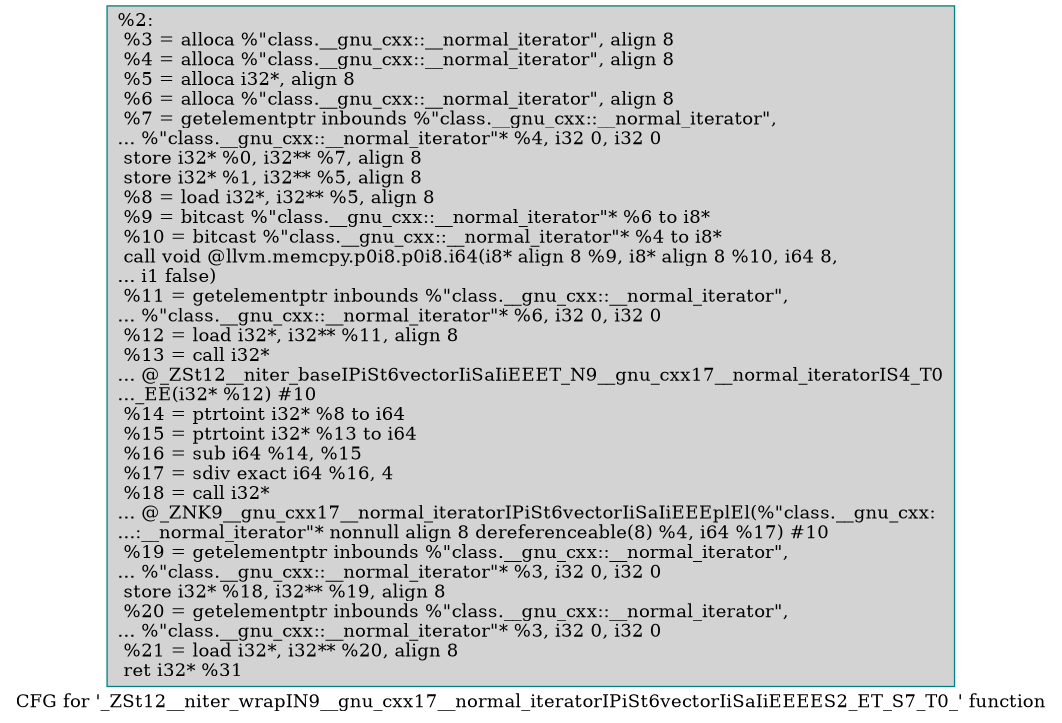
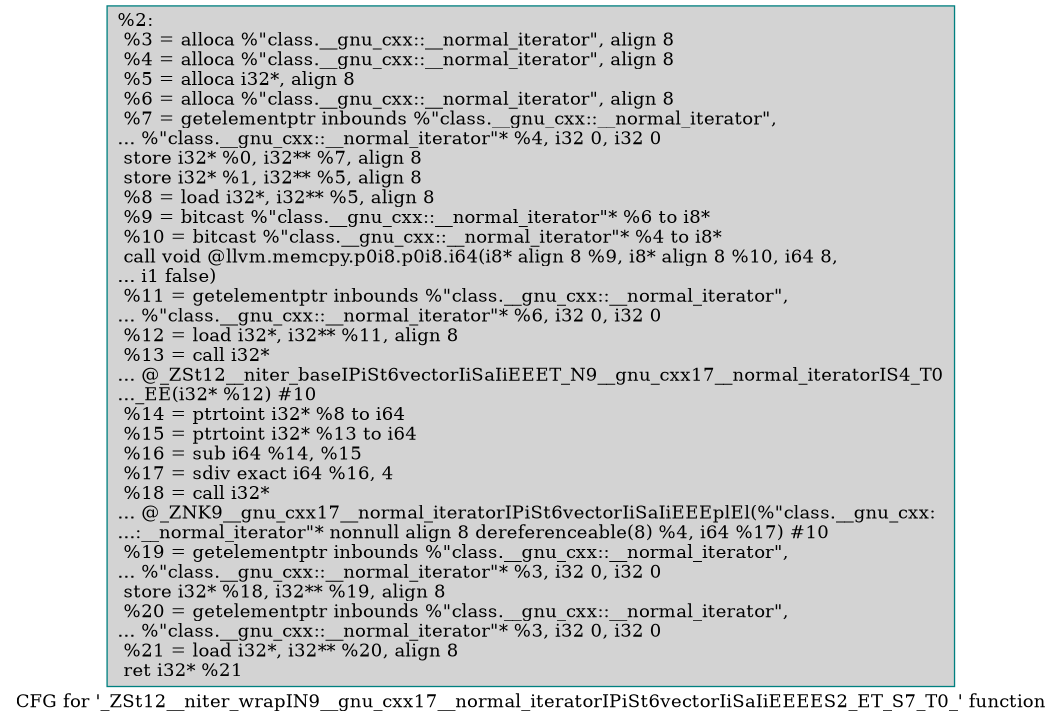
(181, 671) -> (181, 671)
